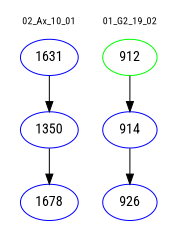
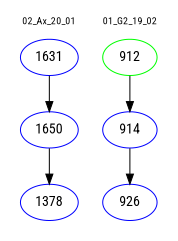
(49, 22) -> (49, 22)
(49, 130) -> (49, 130)
(49, 202) -> (49, 202)
